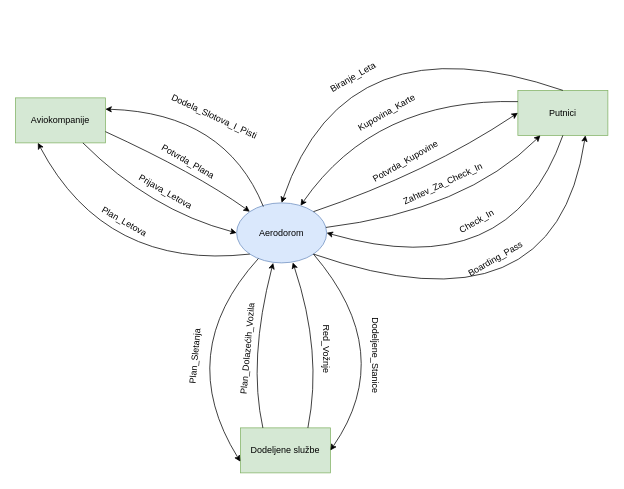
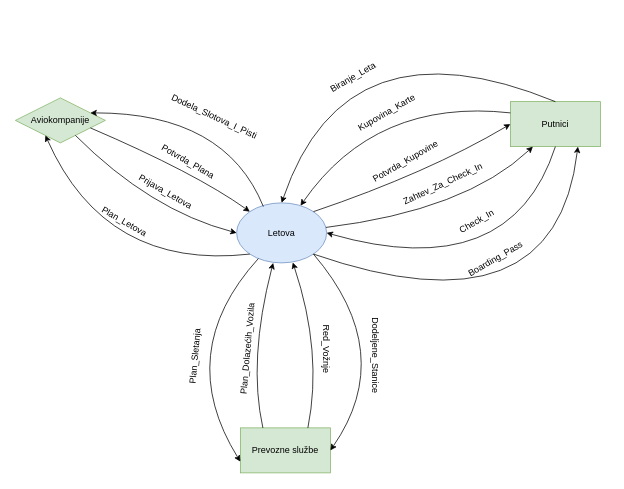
(563, 113) -> (555, 124)
(60, 120) -> (60, 120)
(282, 233) -> (282, 233)
(285, 450) -> (285, 450)
